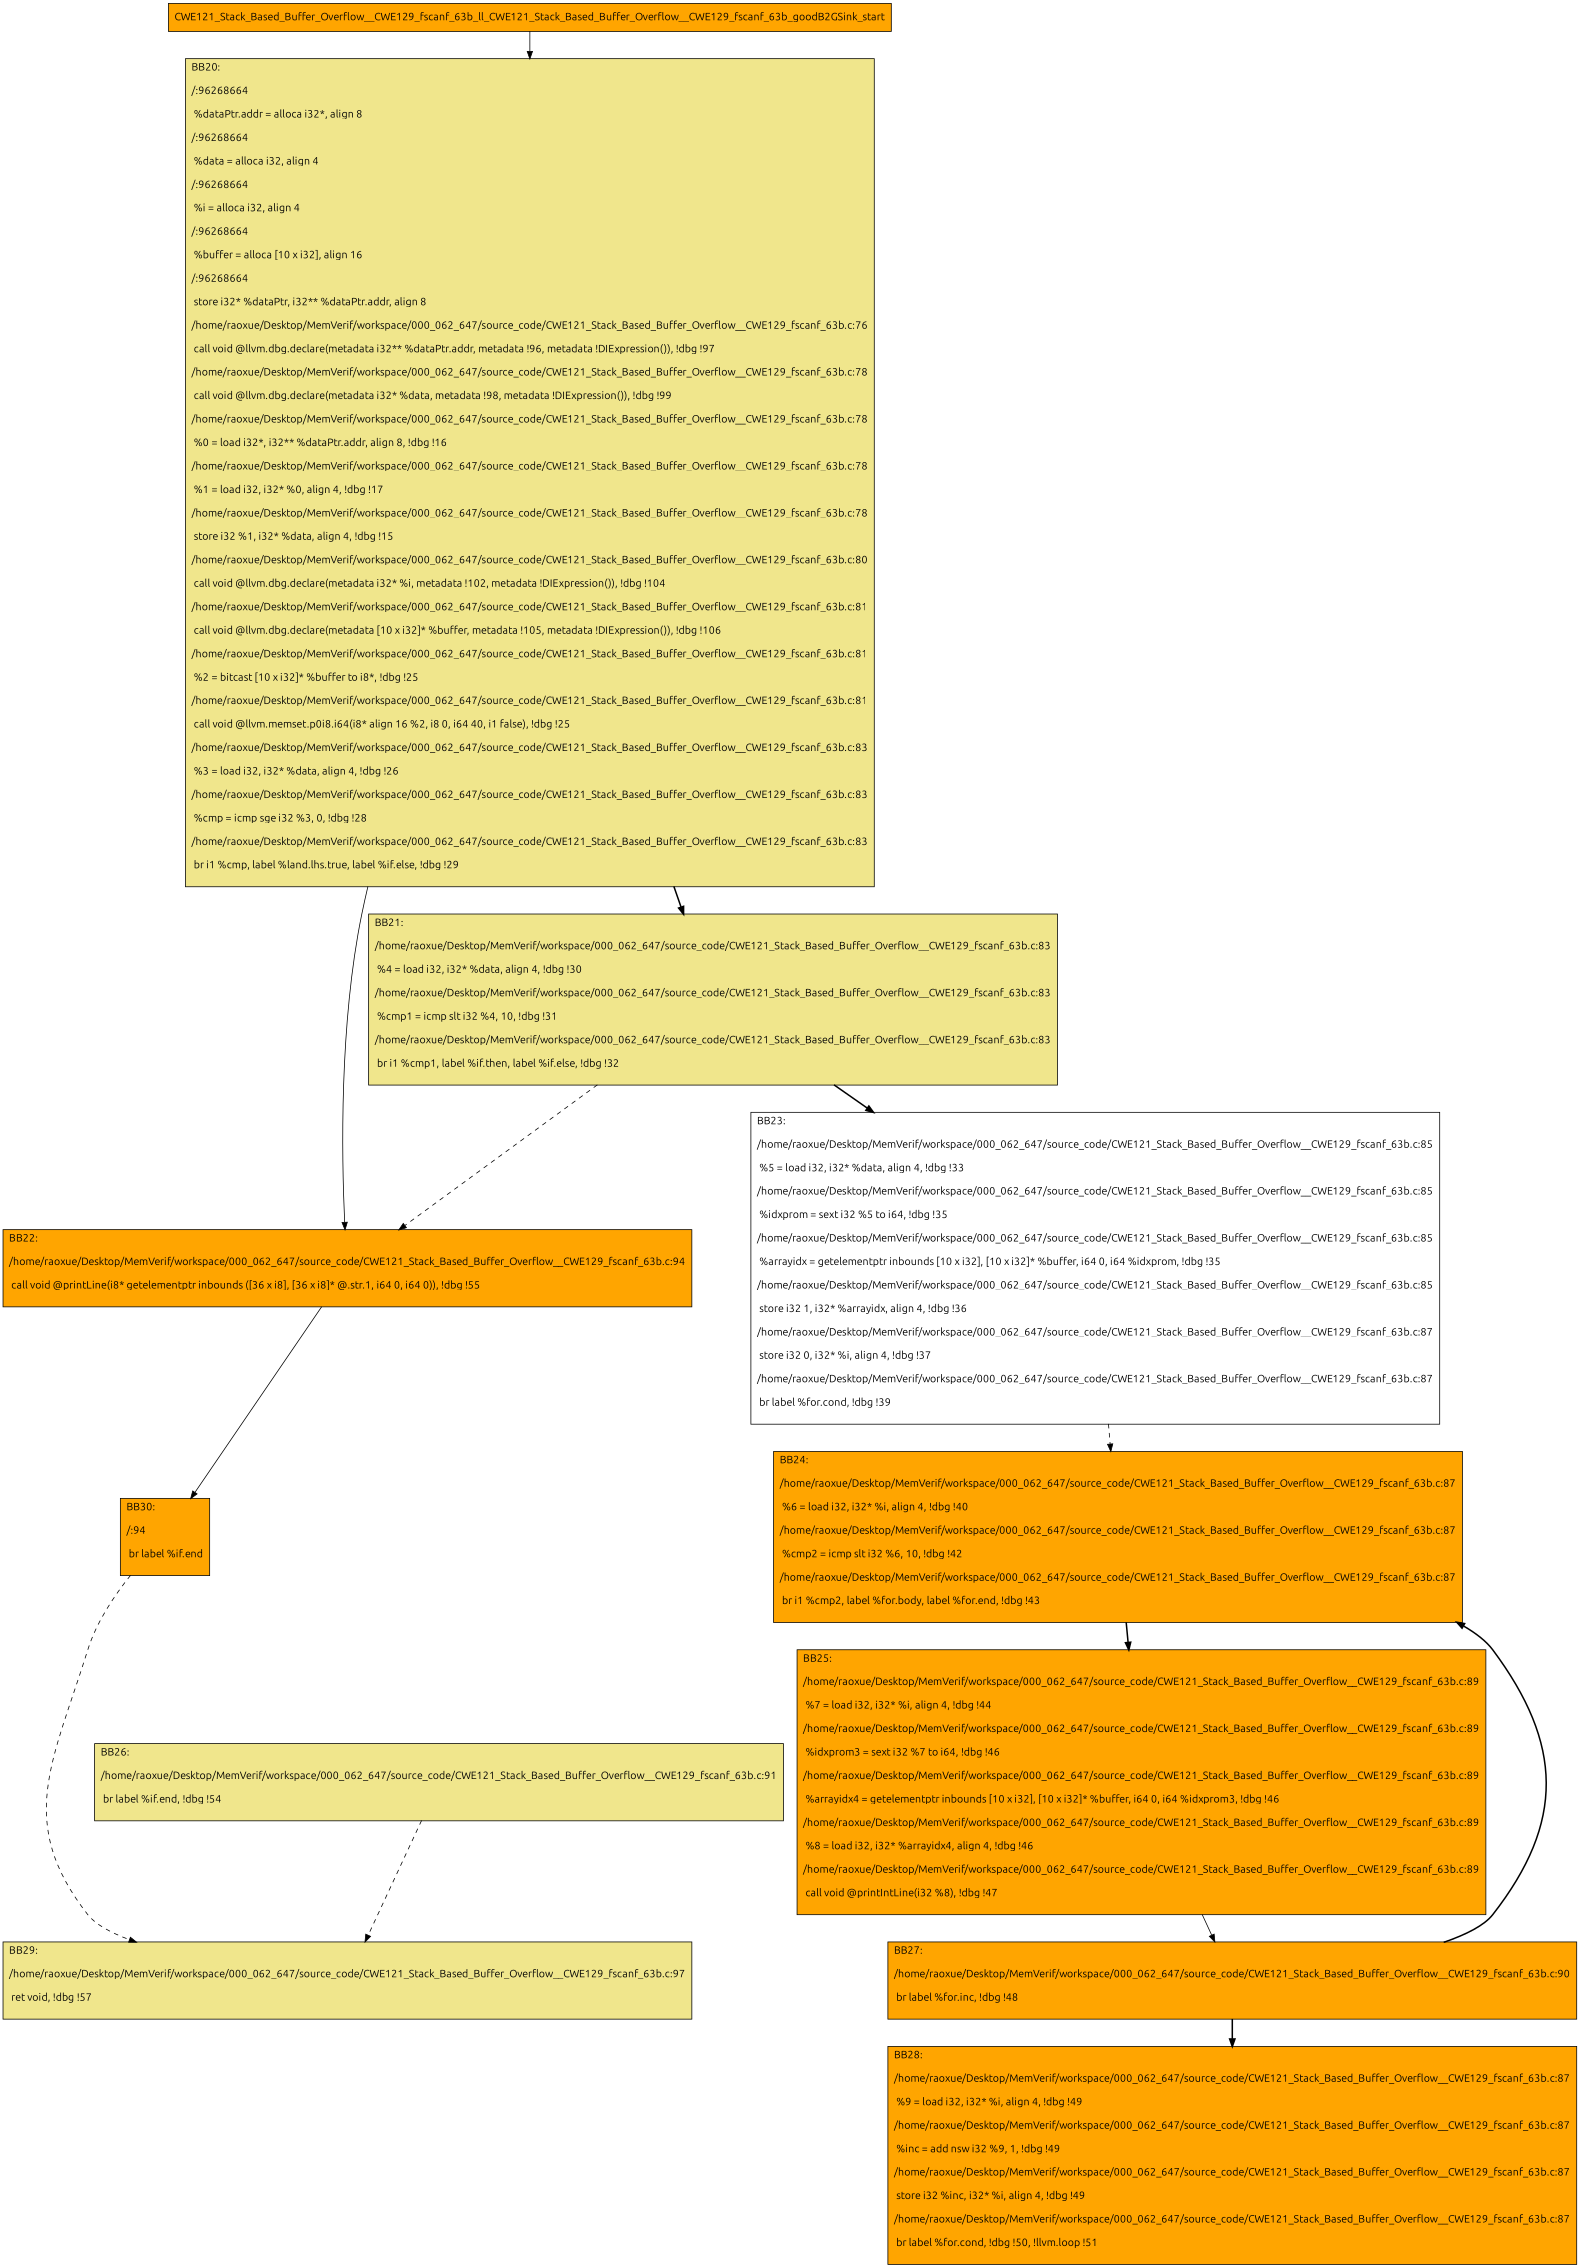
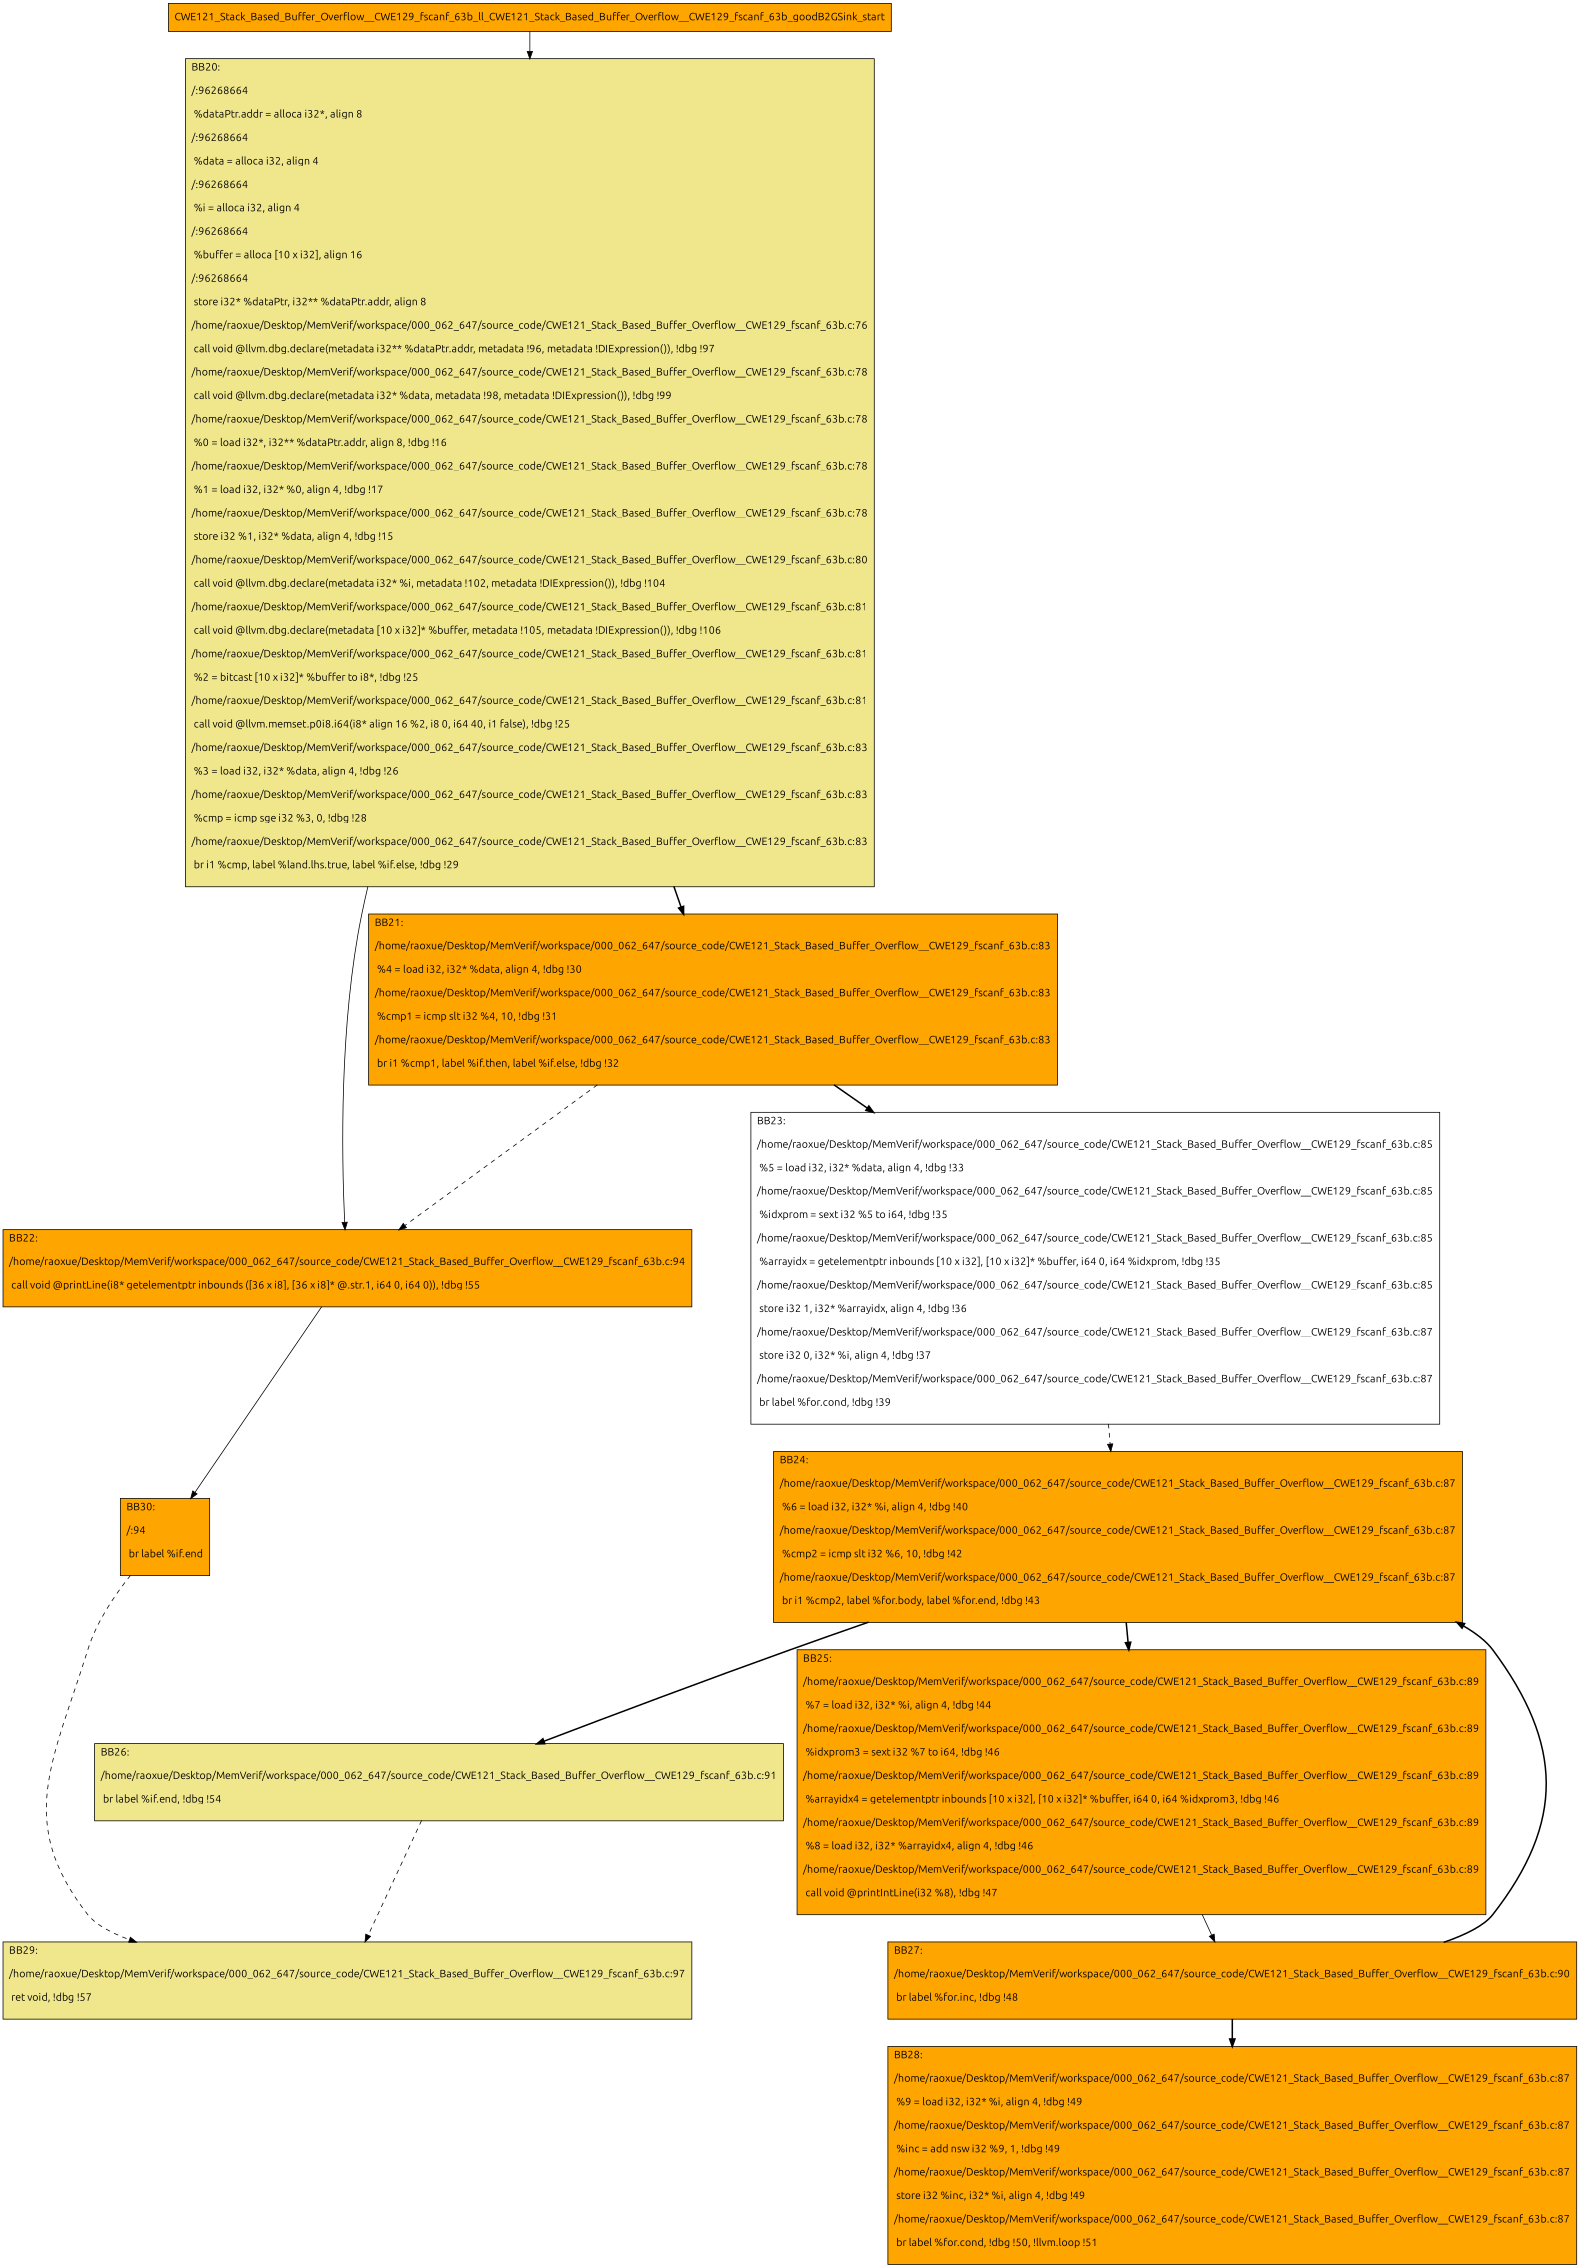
(713, 1000) -> (713, 1000)
none -> (706, 1681)
